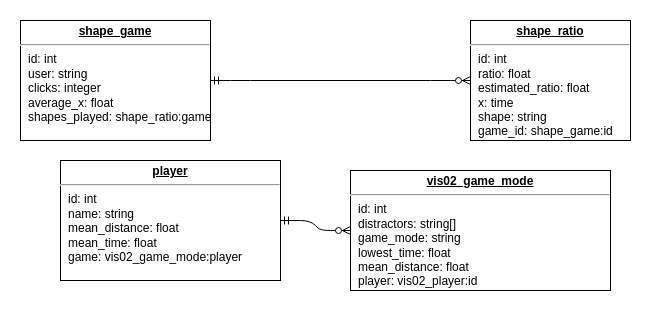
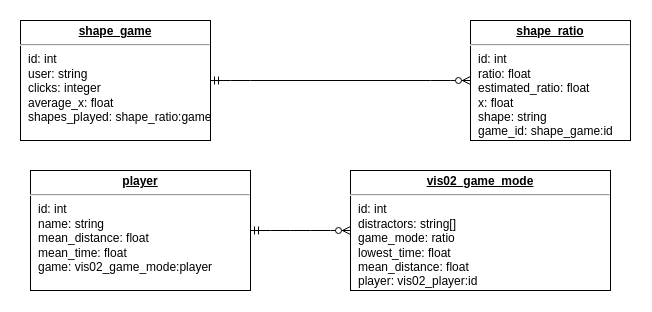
(537, 71) -> (537, 71)
(171, 221) -> (141, 231)
(417, 221) -> (417, 221)
